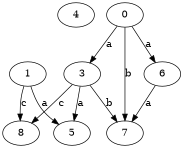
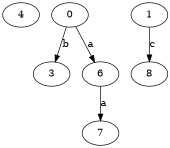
(109, 44) -> (66, 44)
(125, 71) -> none
(102, 101) -> none
(55, 102) -> none
(72, 133) -> none
